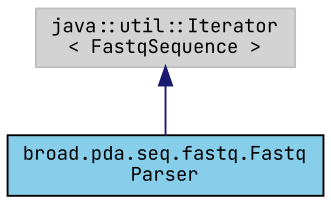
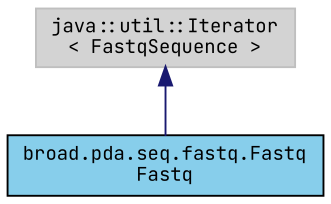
(166, 166) -> (166, 166)
